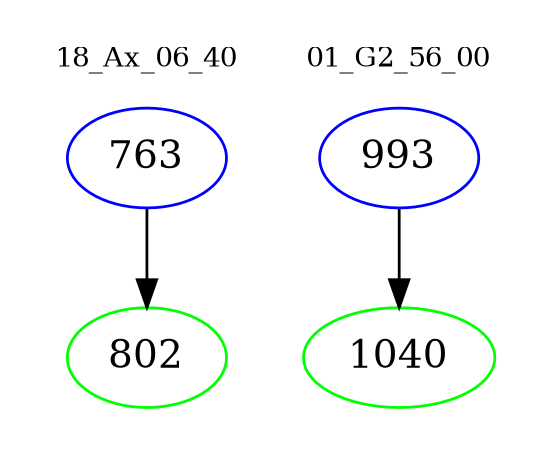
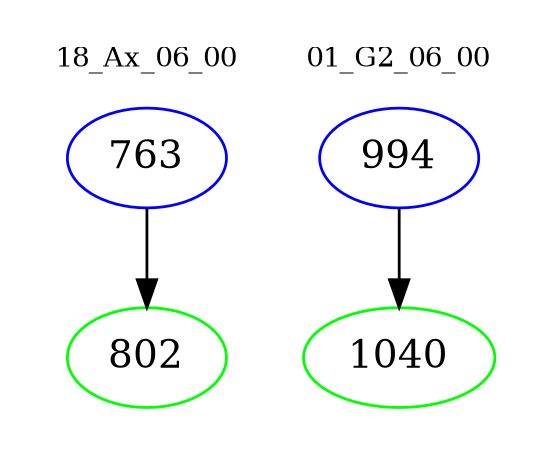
(147, 60) -> (147, 60)
(399, 60) -> (399, 60)
(399, 158) -> (399, 158)
